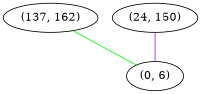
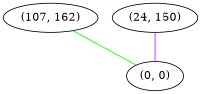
(51, 18) -> (51, 18)
(155, 76) -> (155, 76)
